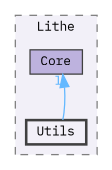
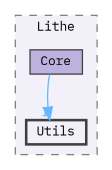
(65, 104) -> (48, 91)
